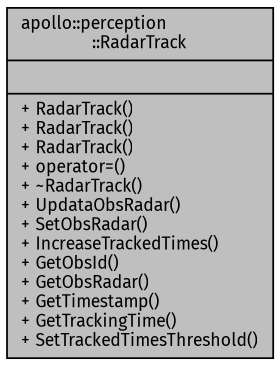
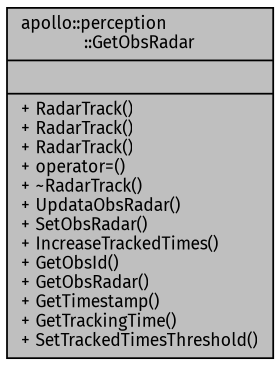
(140, 43) -> (140, 43)
